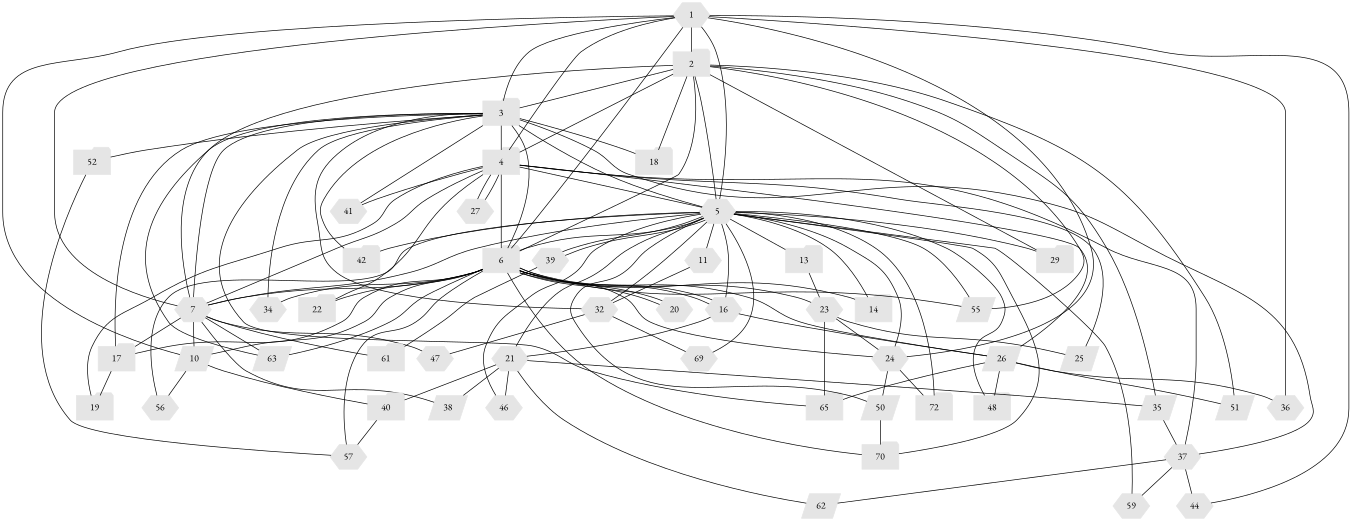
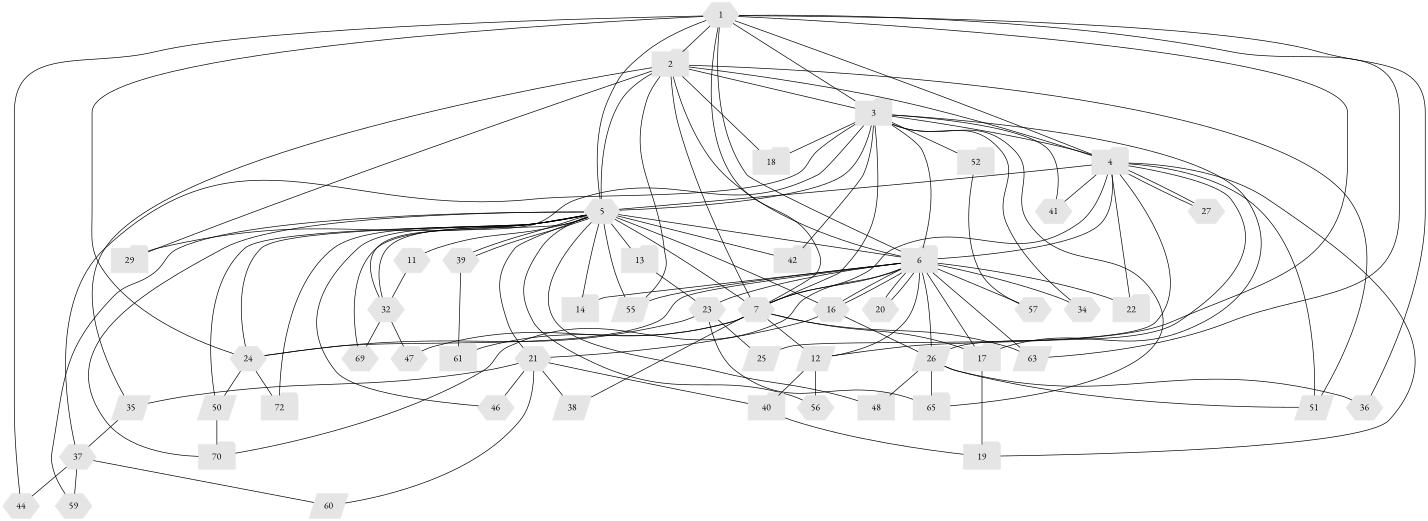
(183, 175) -> (1307, 57)
(966, 193) -> (1277, 232)
(194, 359) -> (816, 359)
(367, 432) -> (873, 441)
(821, 506) -> (329, 506)
